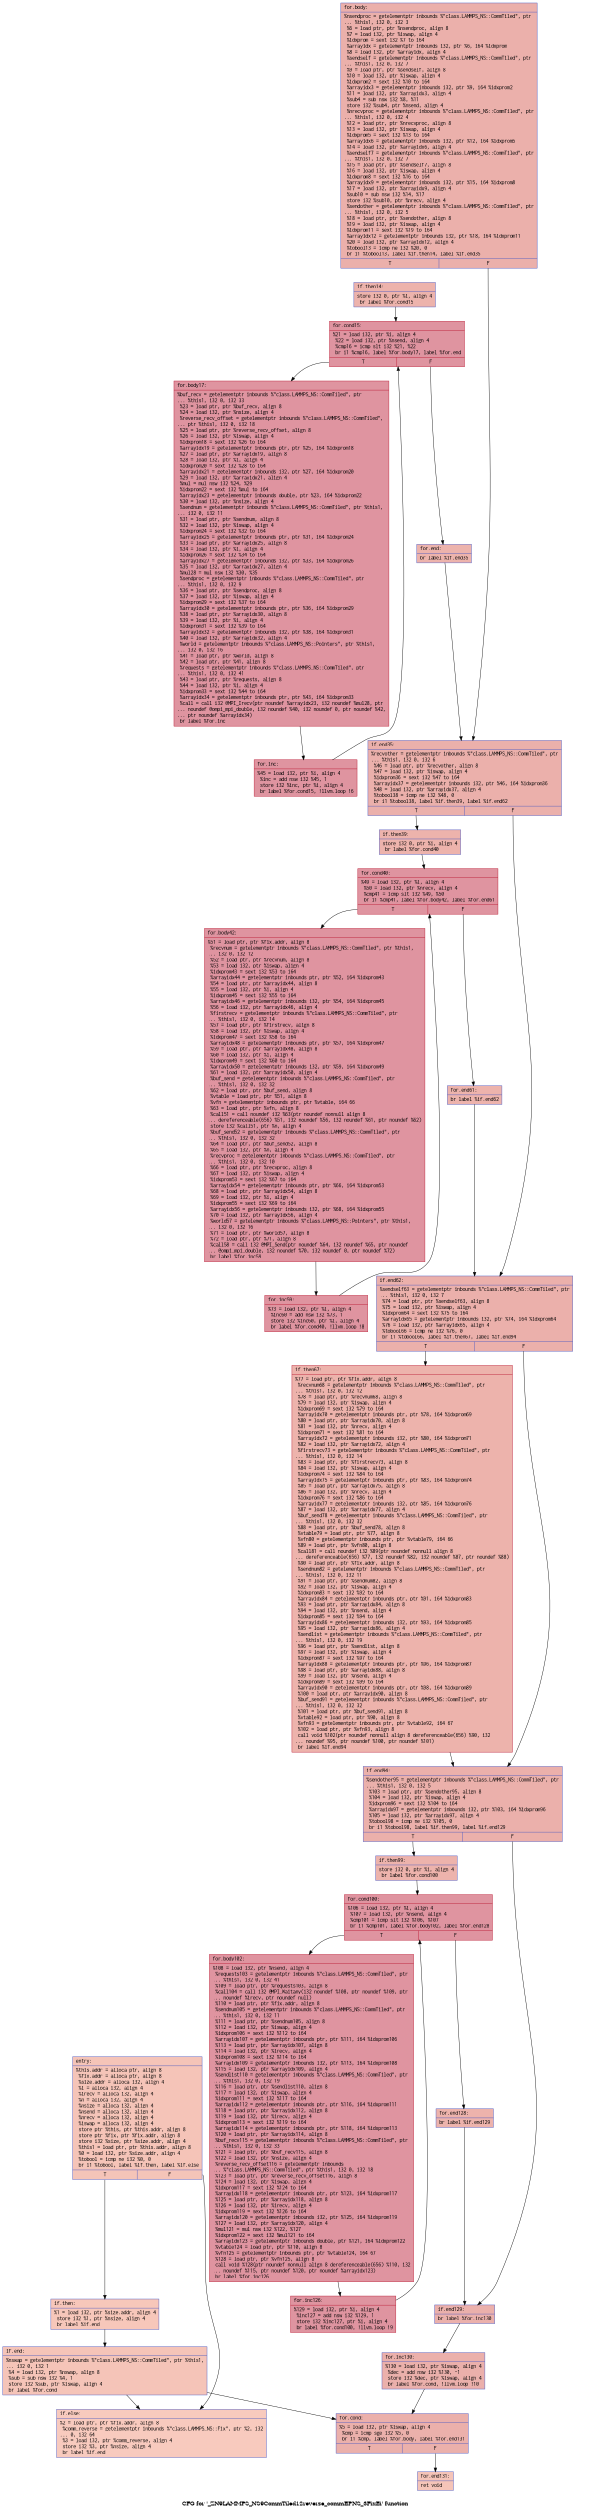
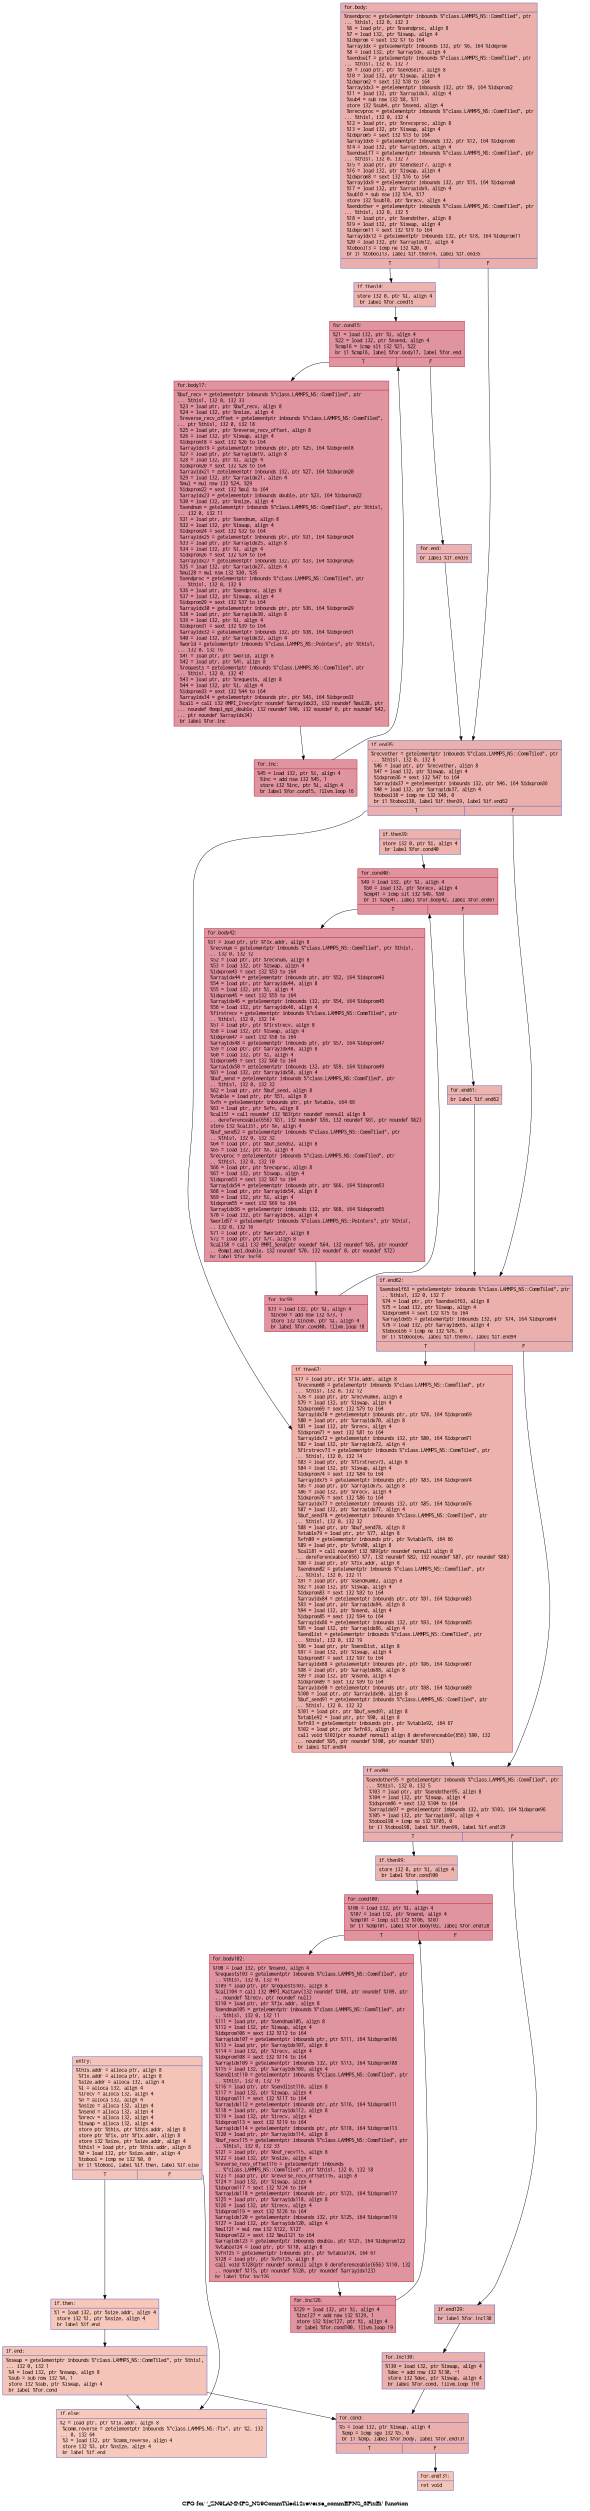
none -> (390, 273)
(416, 821) -> (193, 1066)
(465, 2118) -> none
